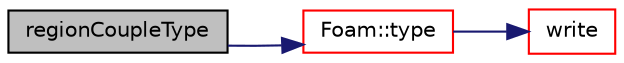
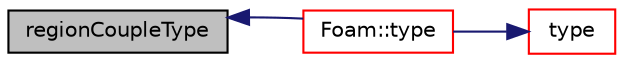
(572, 32) -> (572, 32)
(255, 46) -> (276, 18)
